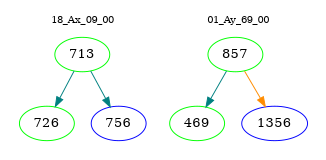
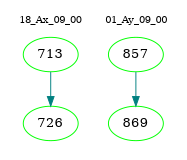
(238, 21) -> (136, 21)
(119, 123) -> none
(197, 123) -> (136, 123)
(275, 123) -> none
